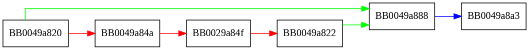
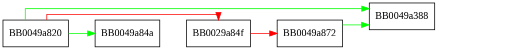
(402, 16) -> (402, 16)
(494, 16) -> none
(78, 33) -> (78, 33)
(169, 33) -> (130, 14)
(310, 33) -> (310, 33)
